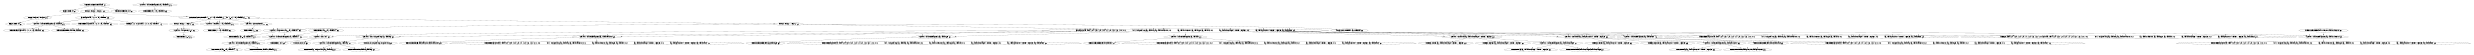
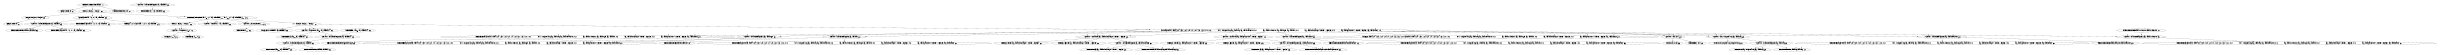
(219, 30) -> none
none -> (171, 37)
